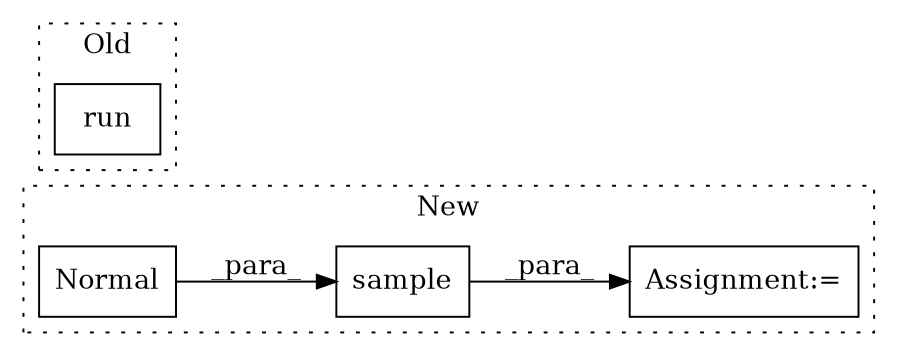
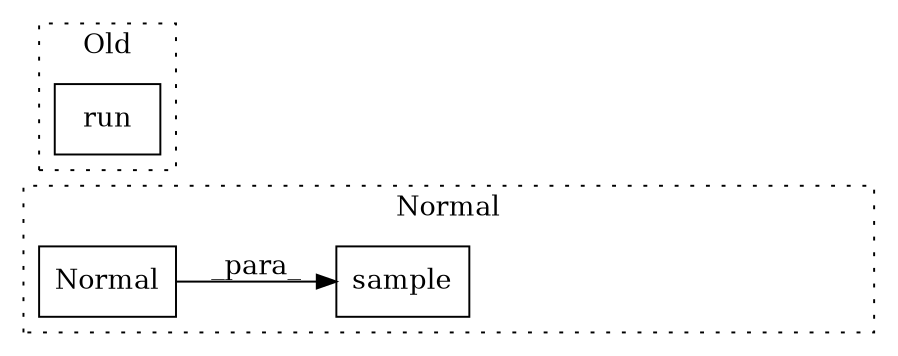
(449, 208) -> (449, 208)
(744, 282) -> none
